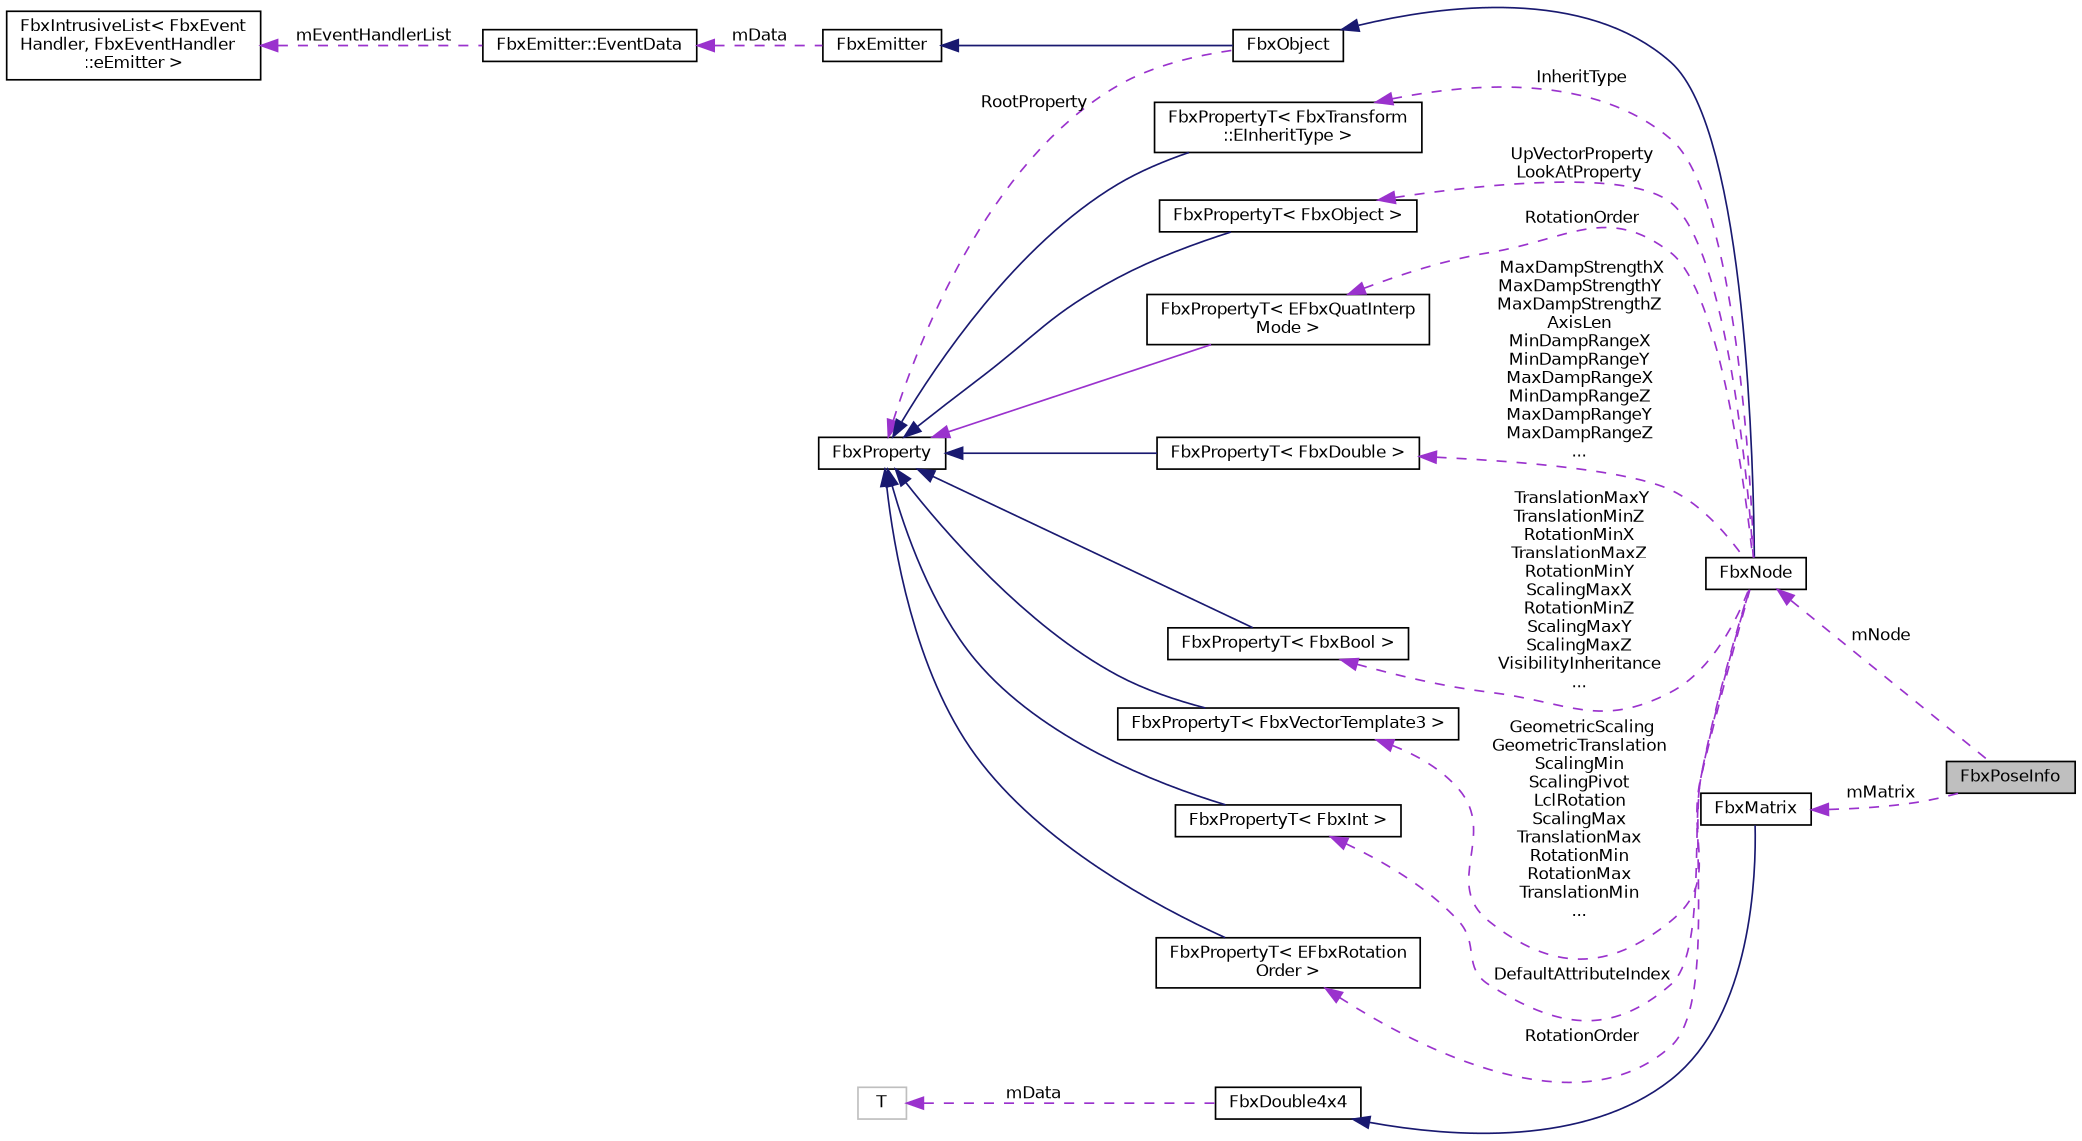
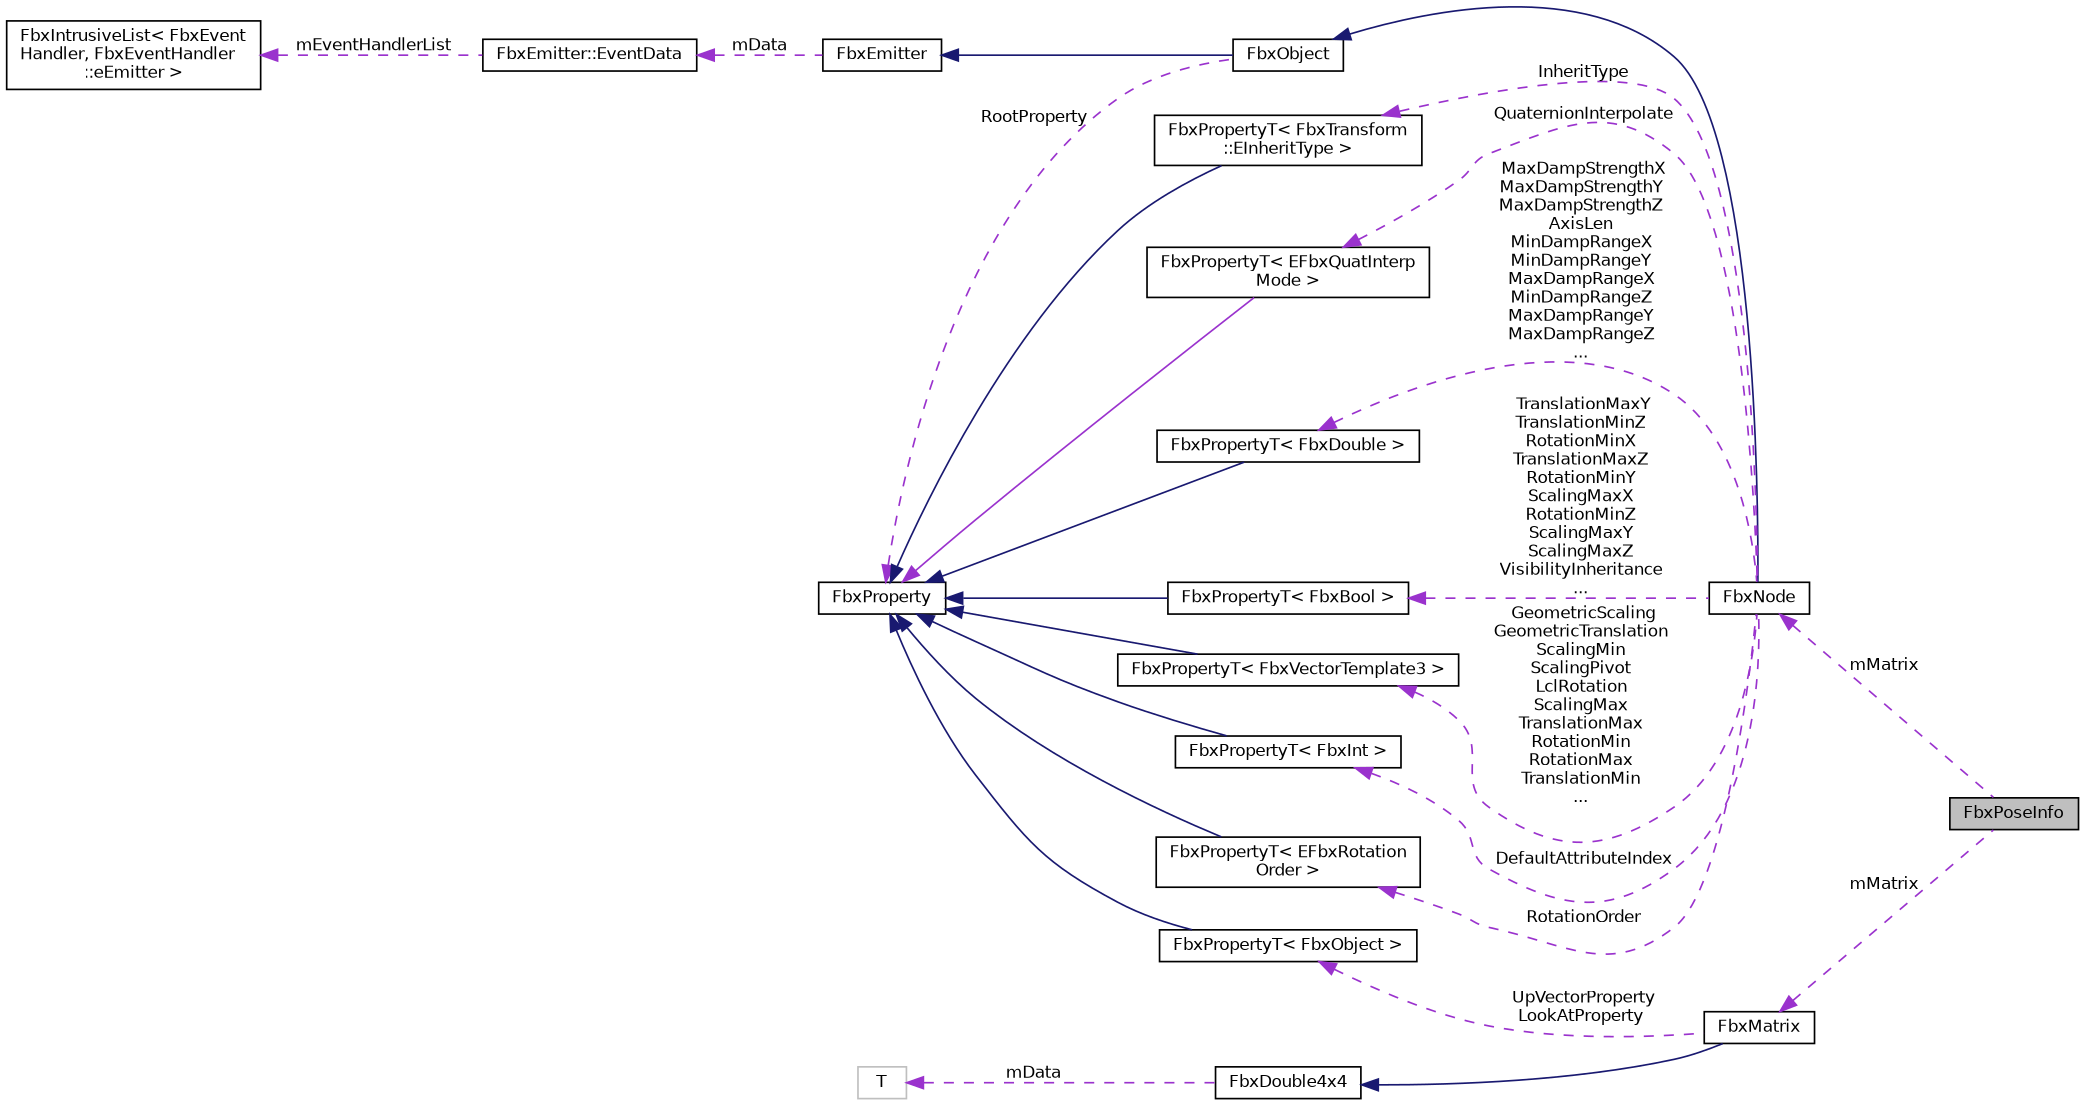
(1580, 218) -> (1581, 114)
(1695, 239) -> (1514, 1030)
(1879, 636) -> (1882, 666)
